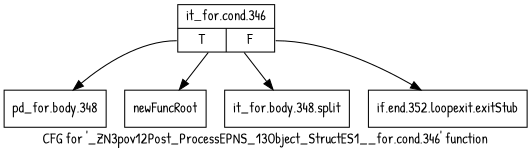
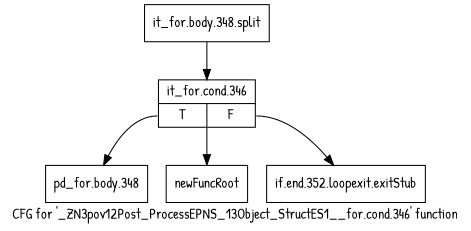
(255, 67) -> (207, 56)
